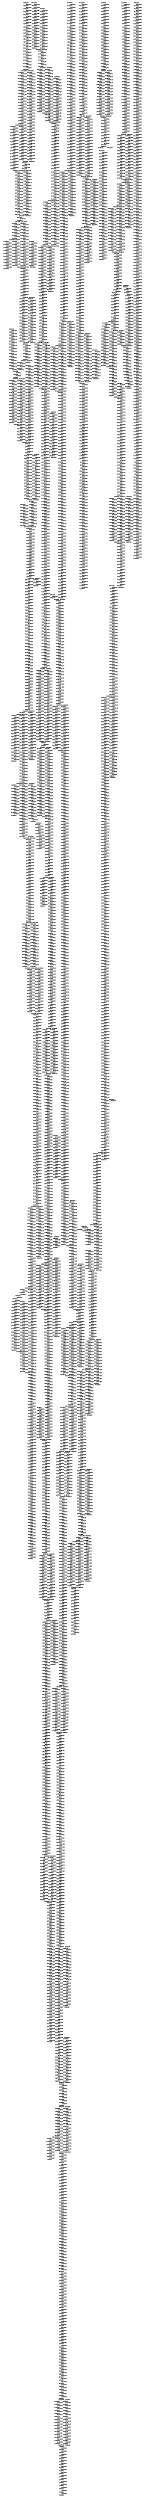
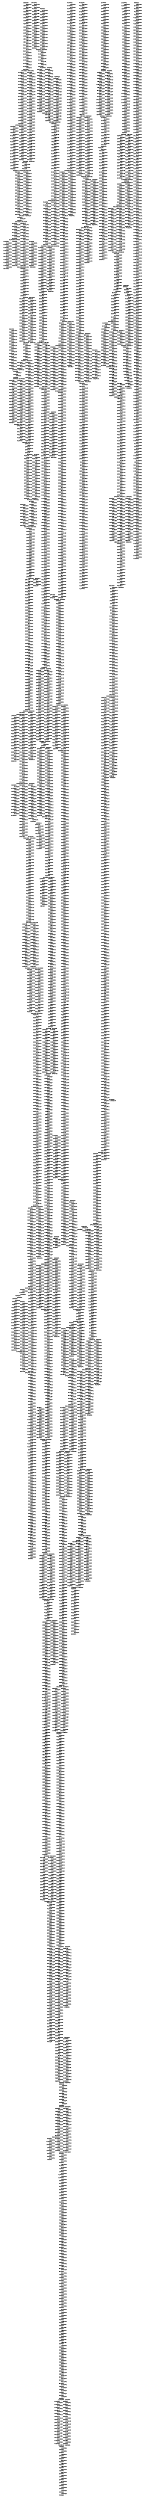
(107, 148) -> (101, 149)
none -> (28, 364)
none -> (88, 1247)
(71, 1358) -> none
